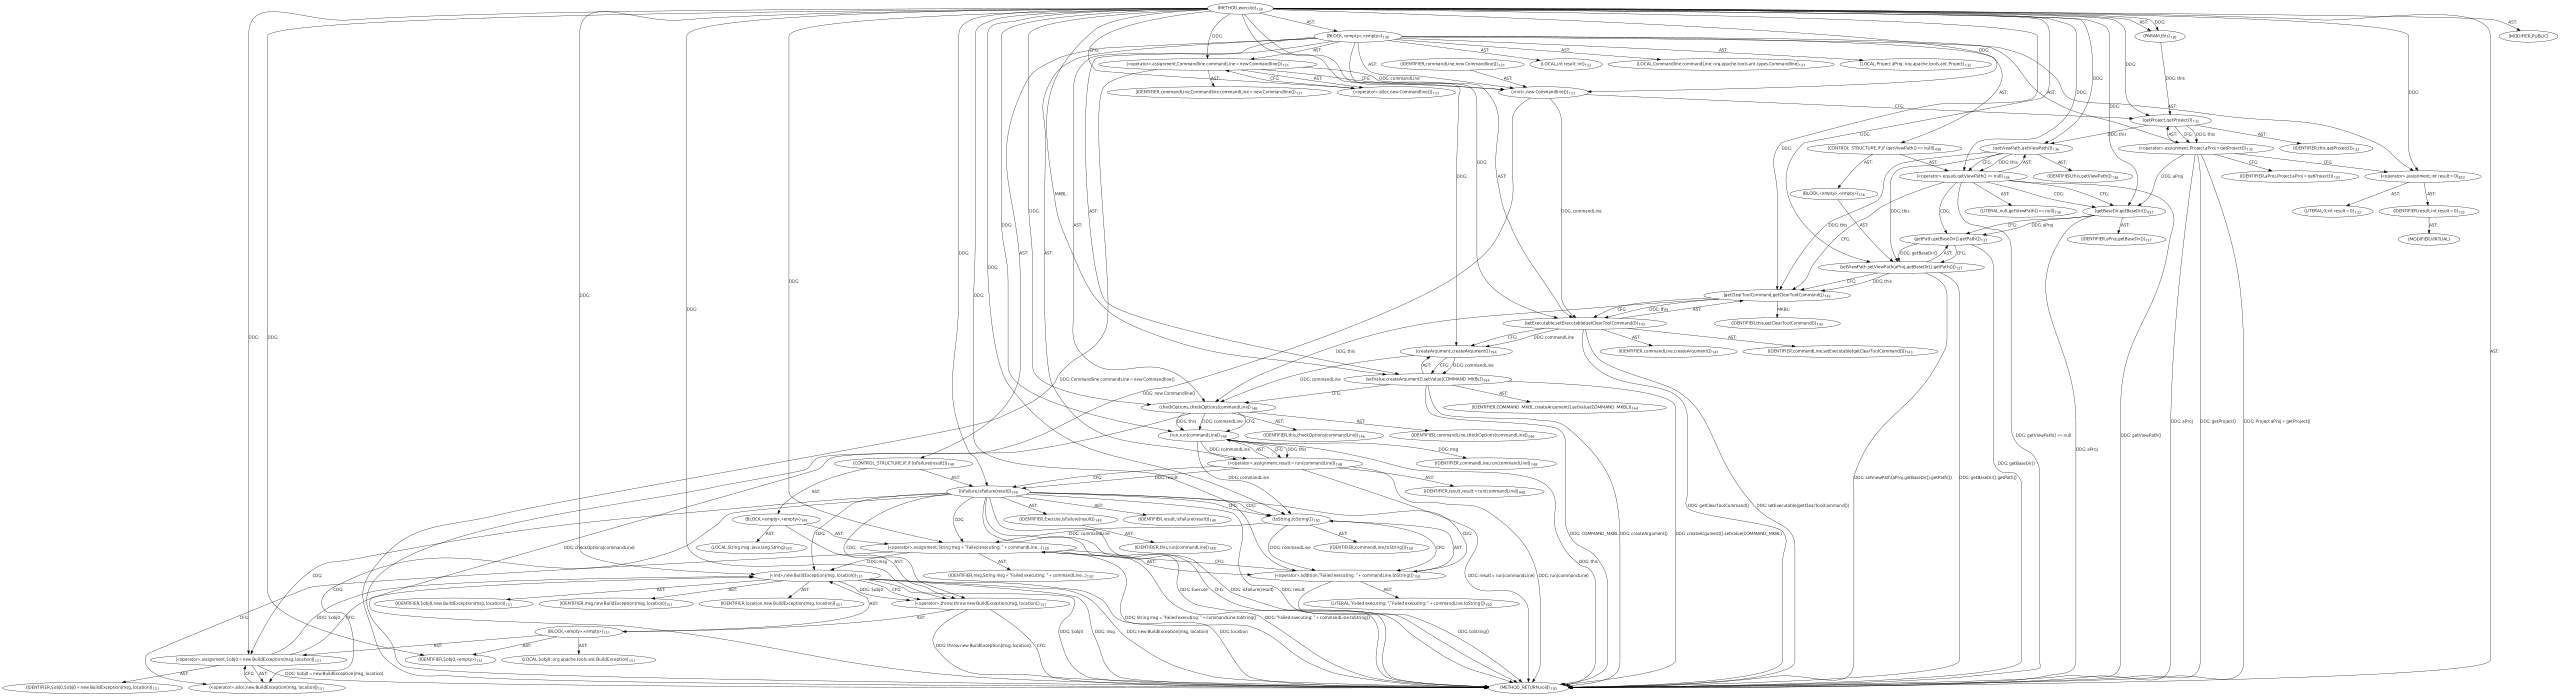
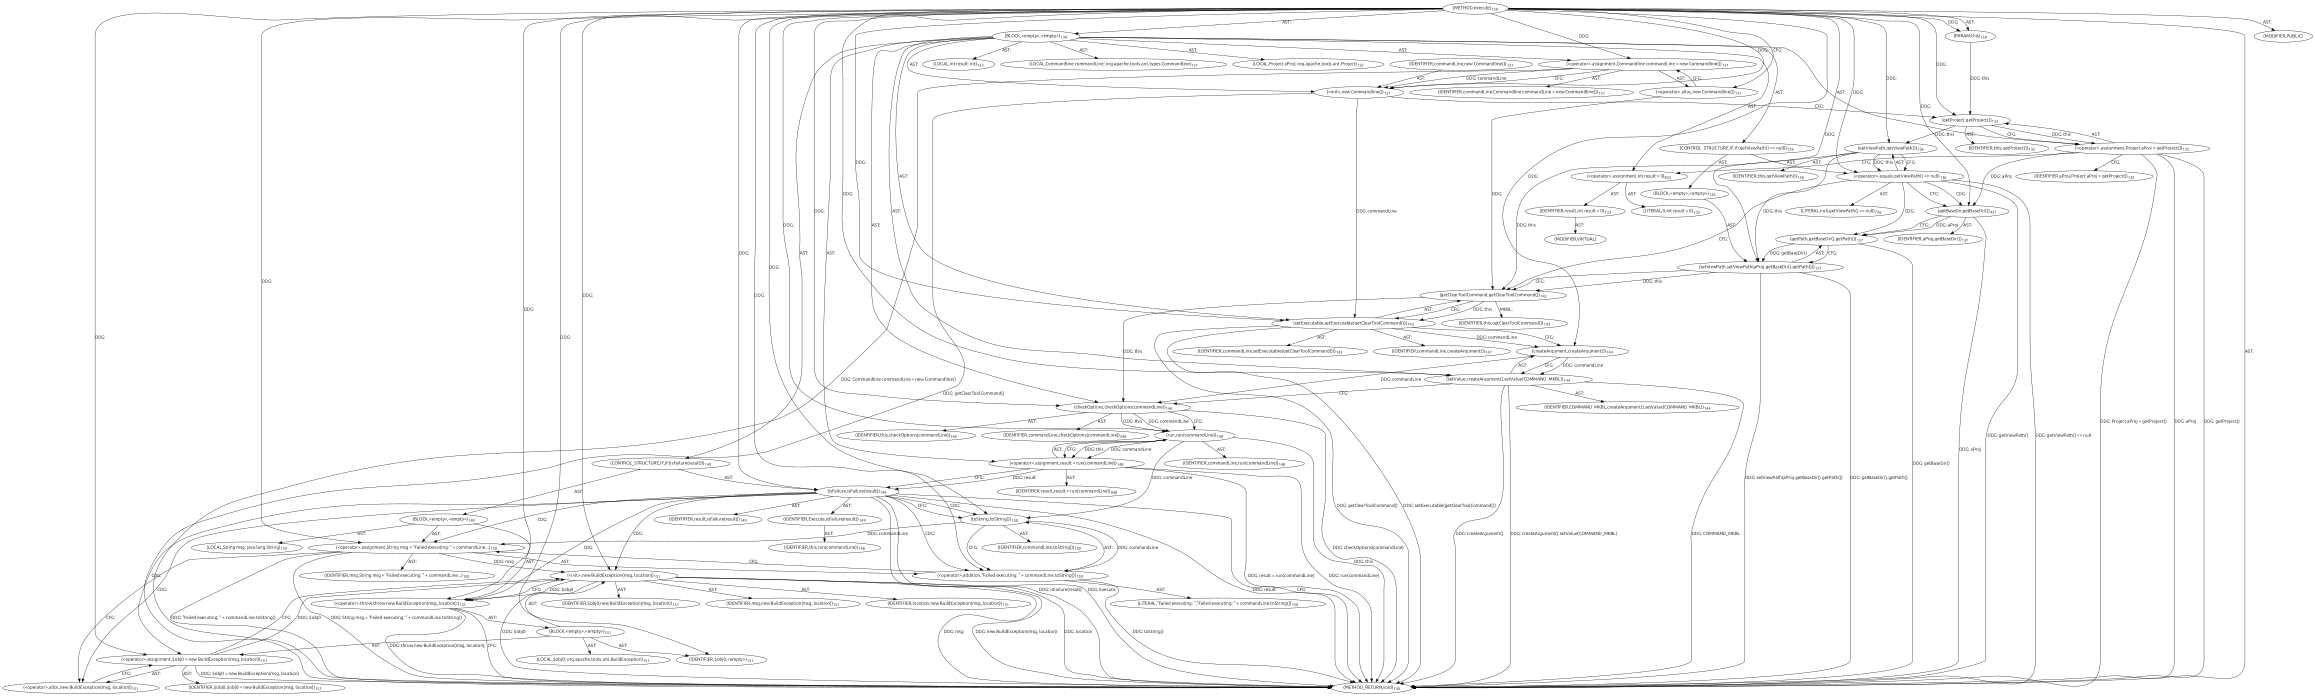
(2226, 18) -> none
(1889, 22) -> (1494, 119)
(1938, 148) -> (1790, 148)
(1062, 194) -> (849, 194)
(1493, 351) -> (1610, 351)
(1169, 394) -> (974, 394)
(1449, 450) -> (1222, 450)
(839, 603) -> (1006, 603)
